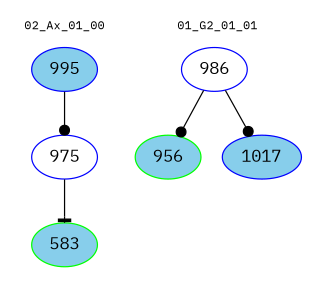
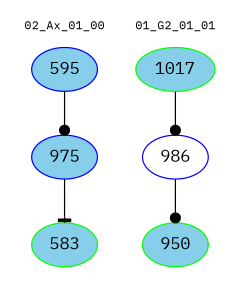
(65, 69) -> (65, 69)
(236, 109) -> (175, 109)
(65, 157) -> (65, 157)
(168, 157) -> (175, 245)
(262, 157) -> (175, 69)
